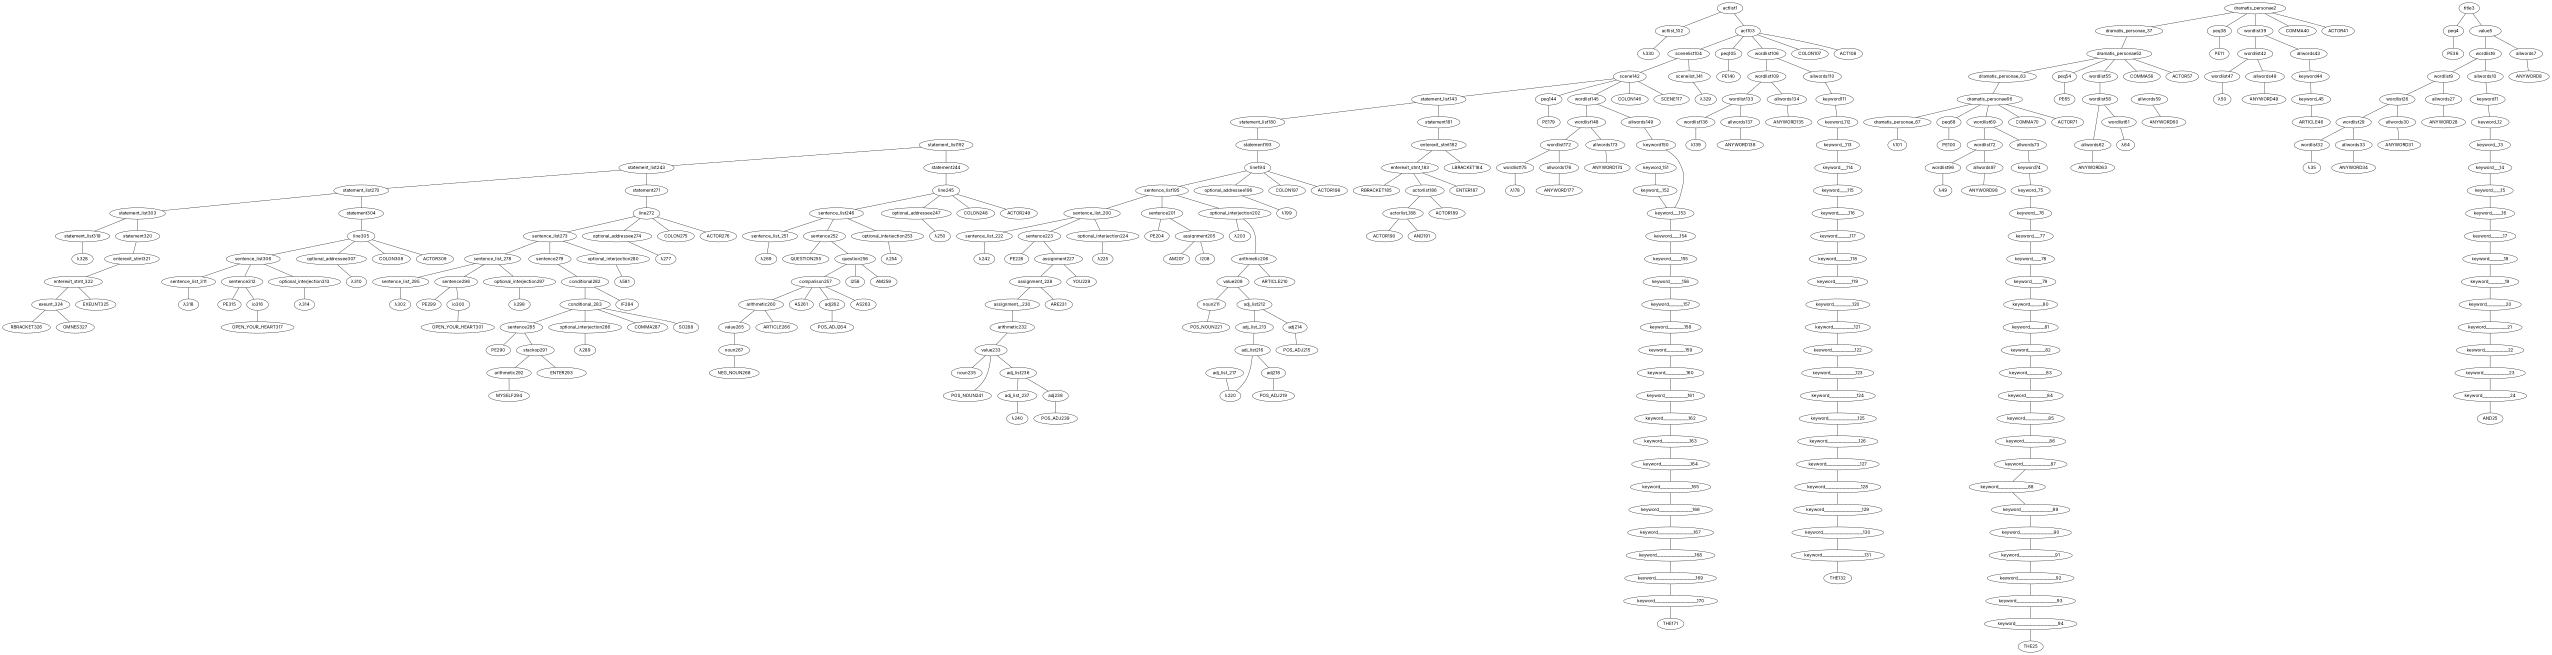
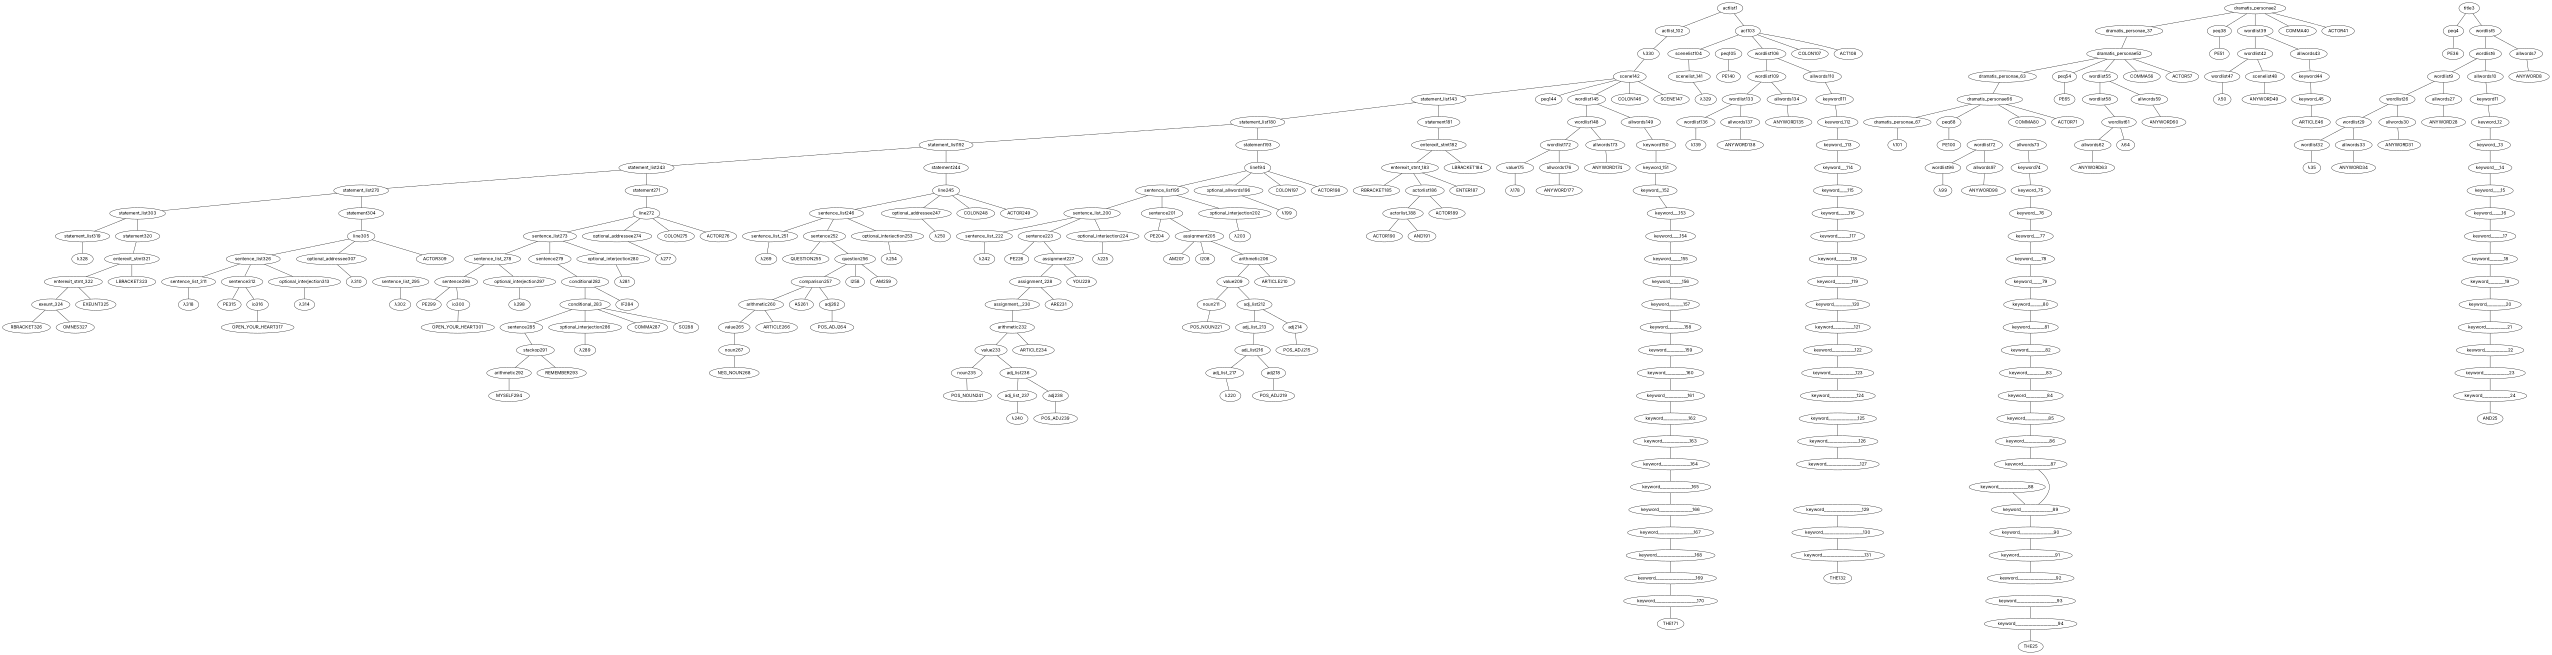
(2485, 31) -> (2485, 31)
(1738, 42) -> none
(2219, 54) -> (2219, 54)
(1659, 65) -> (1639, 65)
(2265, 77) -> (2265, 77)
none -> (2125, 88)
(1672, 99) -> (1672, 99)
(1549, 122) -> none
(1985, 122) -> none
(2027, 122) -> (2027, 122)
(2096, 122) -> (2106, 134)
none -> (1102, 134)
(1515, 168) -> (1515, 168)
(1684, 176) -> (1656, 156)
(1229, 191) -> (1229, 191)
(1943, 191) -> (1943, 191)
(1255, 234) -> (1227, 248)
(253, 259) -> (253, 259)
(391, 259) -> none
(447, 270) -> none
none -> (132, 282)
(625, 282) -> (625, 282)
none -> (1838, 293)
(863, 305) -> none
(498, 350) -> none
none -> (1033, 350)
(562, 373) -> (562, 373)
(987, 375) -> (967, 384)
(1248, 375) -> (1239, 362)
(1838, 407) -> none
(2019, 476) -> (2050, 487)
(1838, 487) -> none
(2031, 590) -> none
